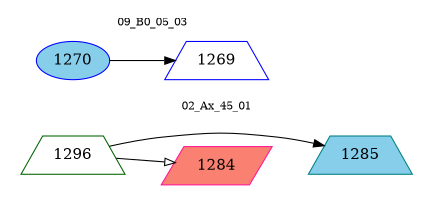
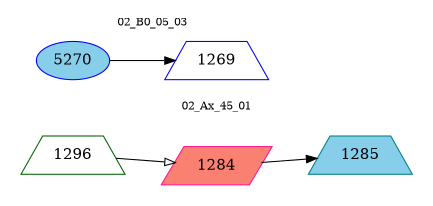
(152, 23) -> (152, 23)
(73, 61) -> (73, 61)
(211, 133) -> (284, 161)
